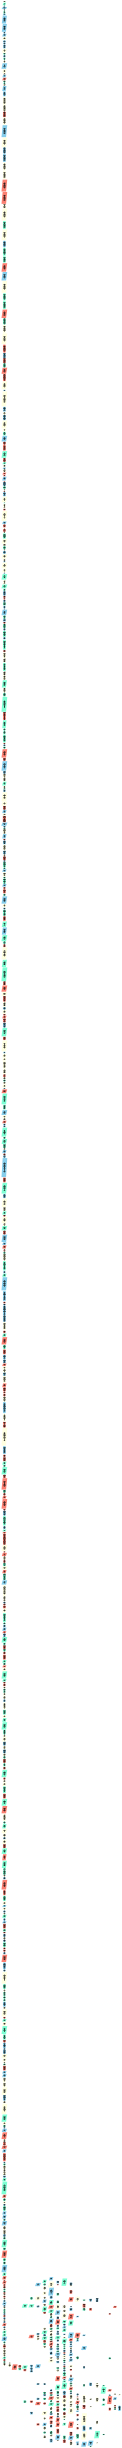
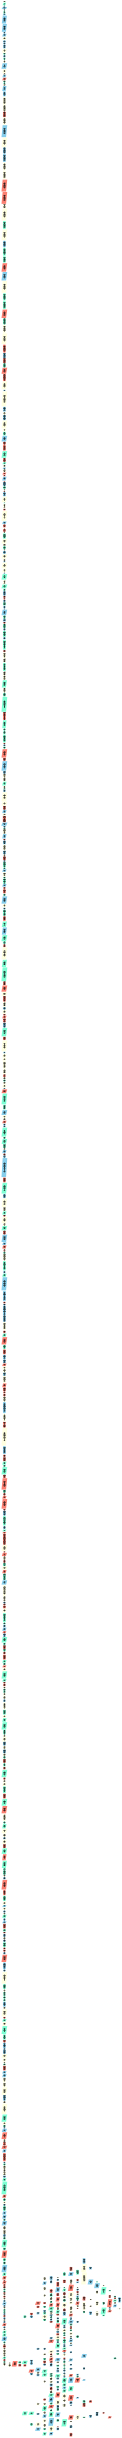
(77, 2444) -> none
